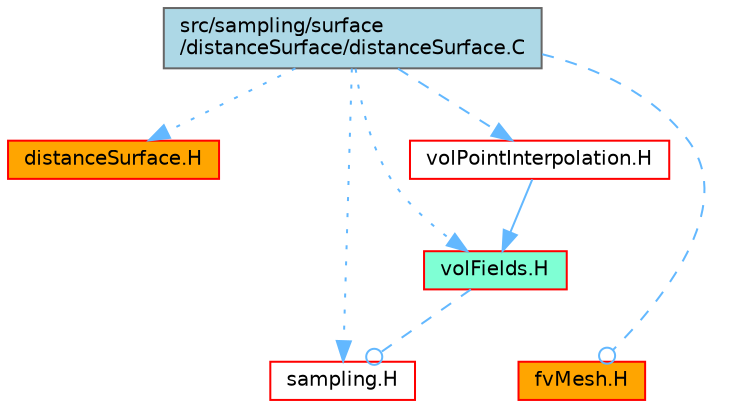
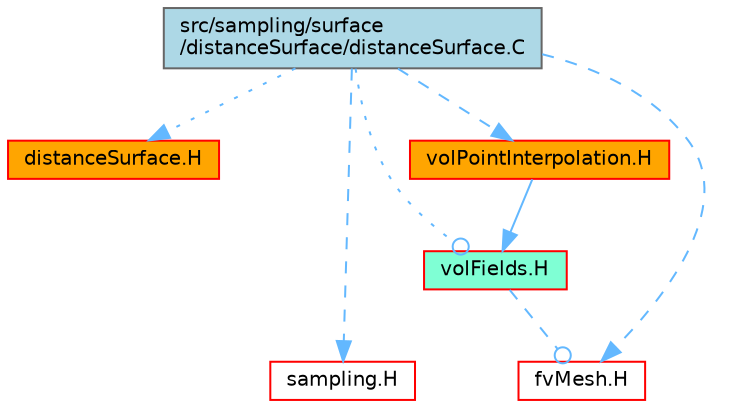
(540, 160) -> (540, 160)
(384, 167) -> (384, 167)
(702, 171) -> (702, 171)
(348, 205) -> (348, 205)
(426, 321) -> (534, 319)
(582, 381) -> (582, 381)
